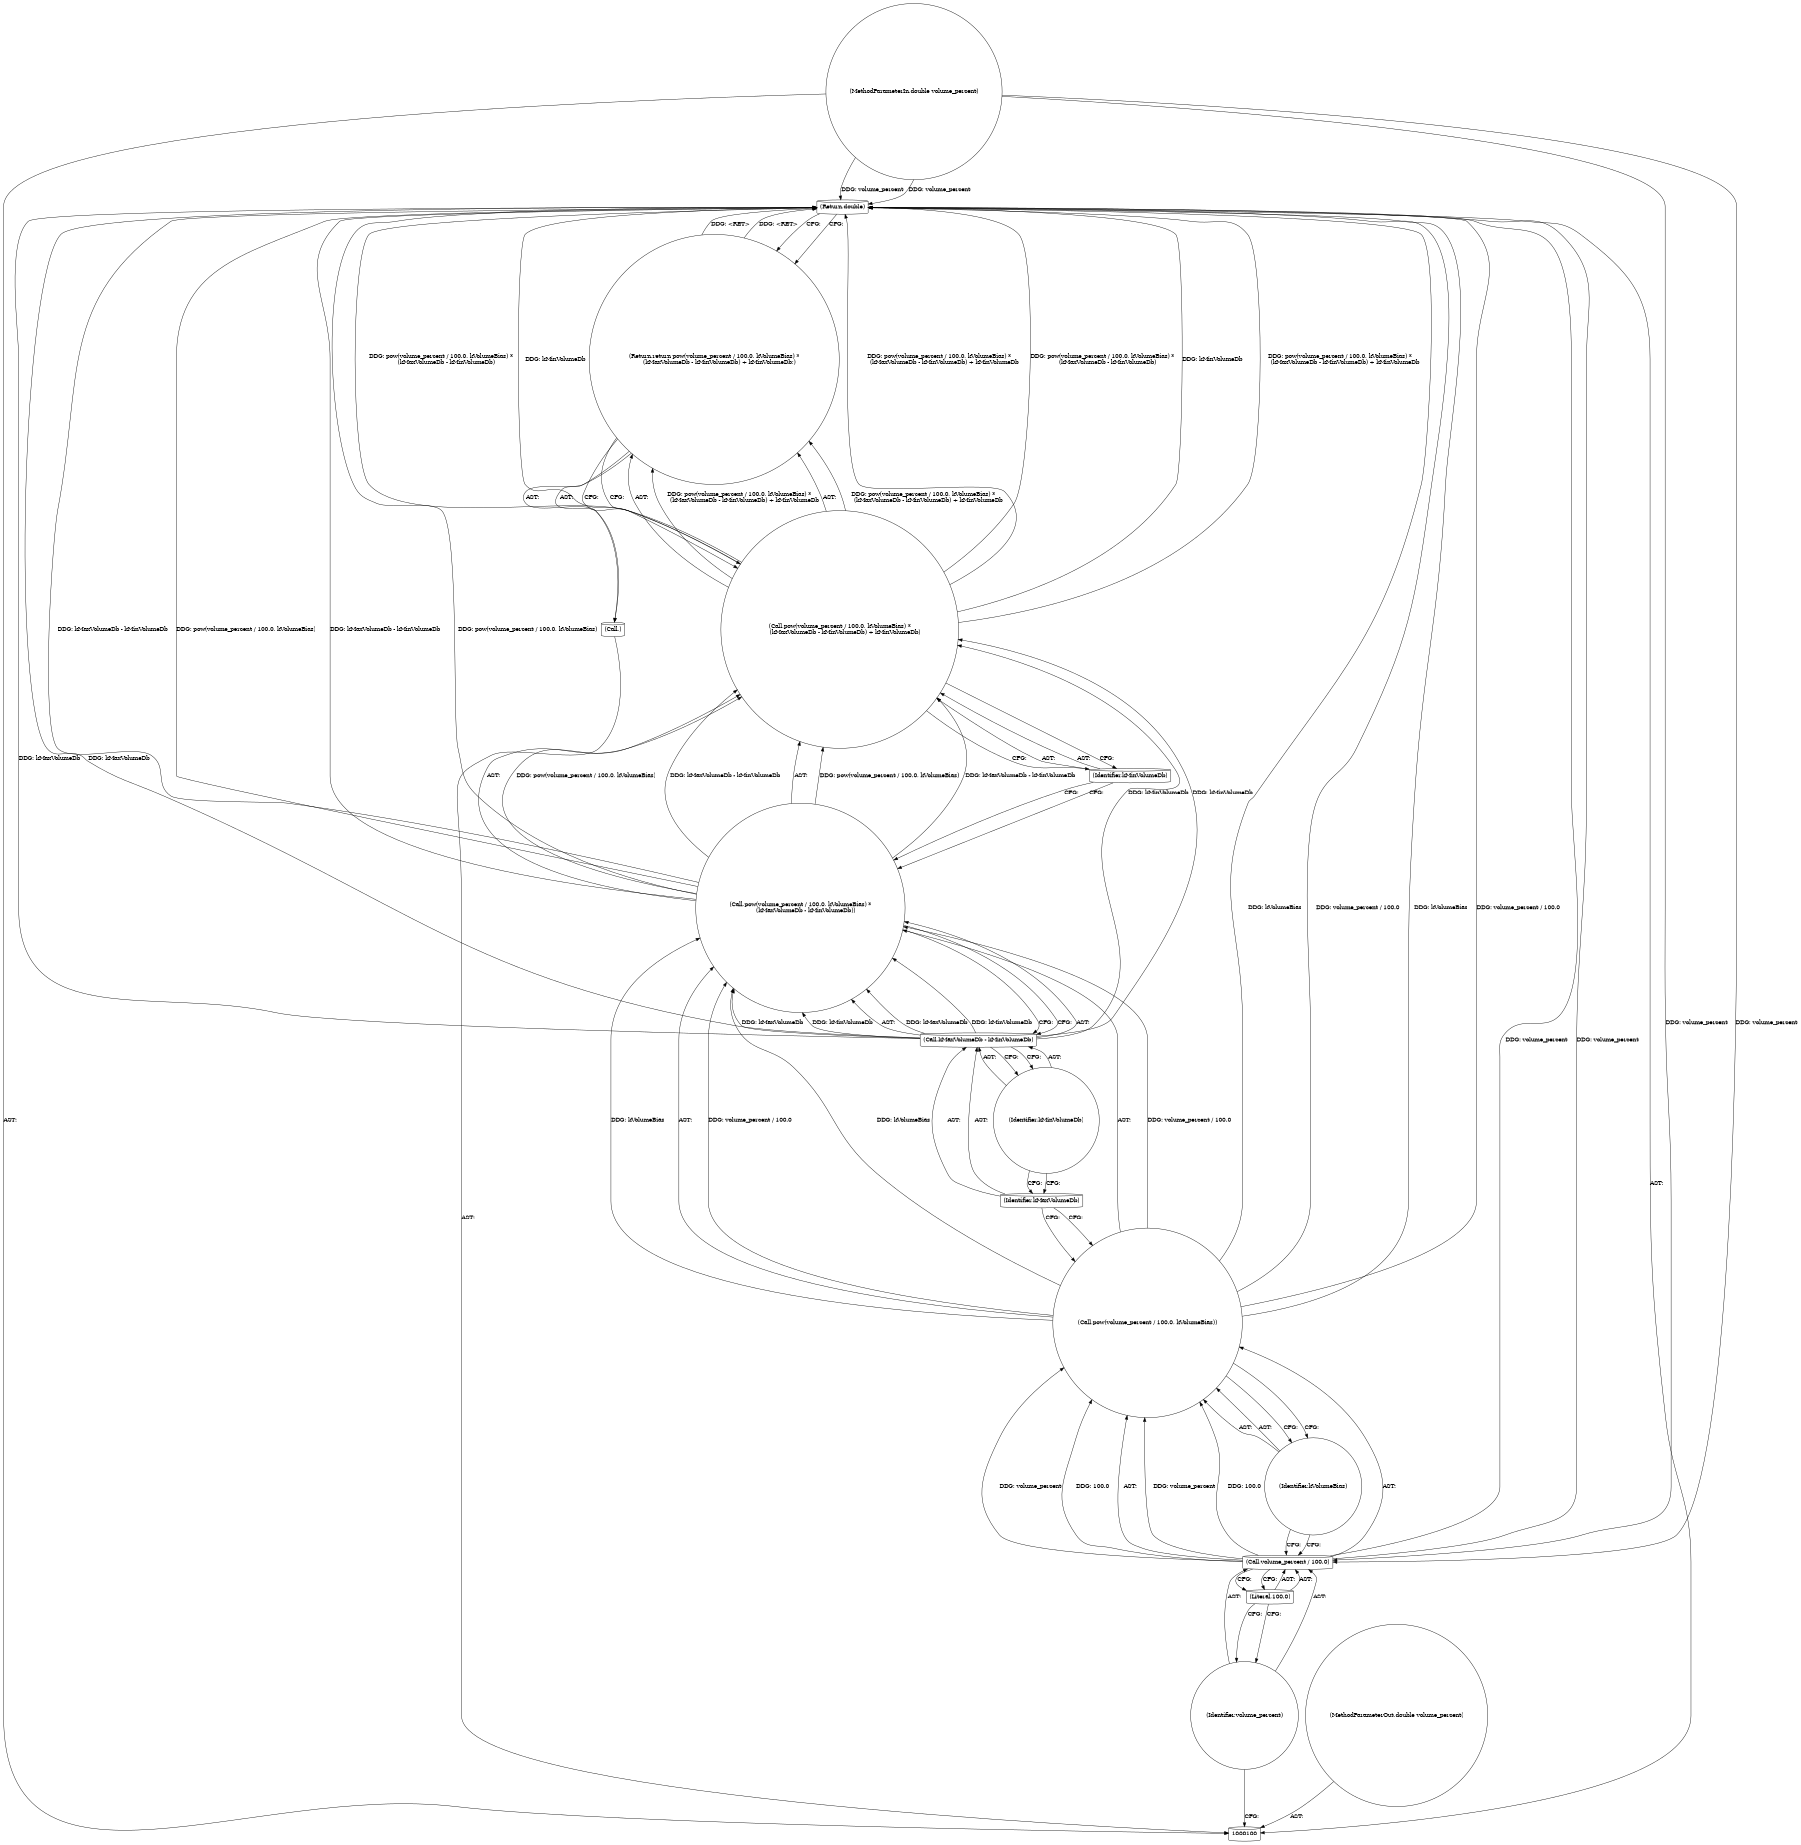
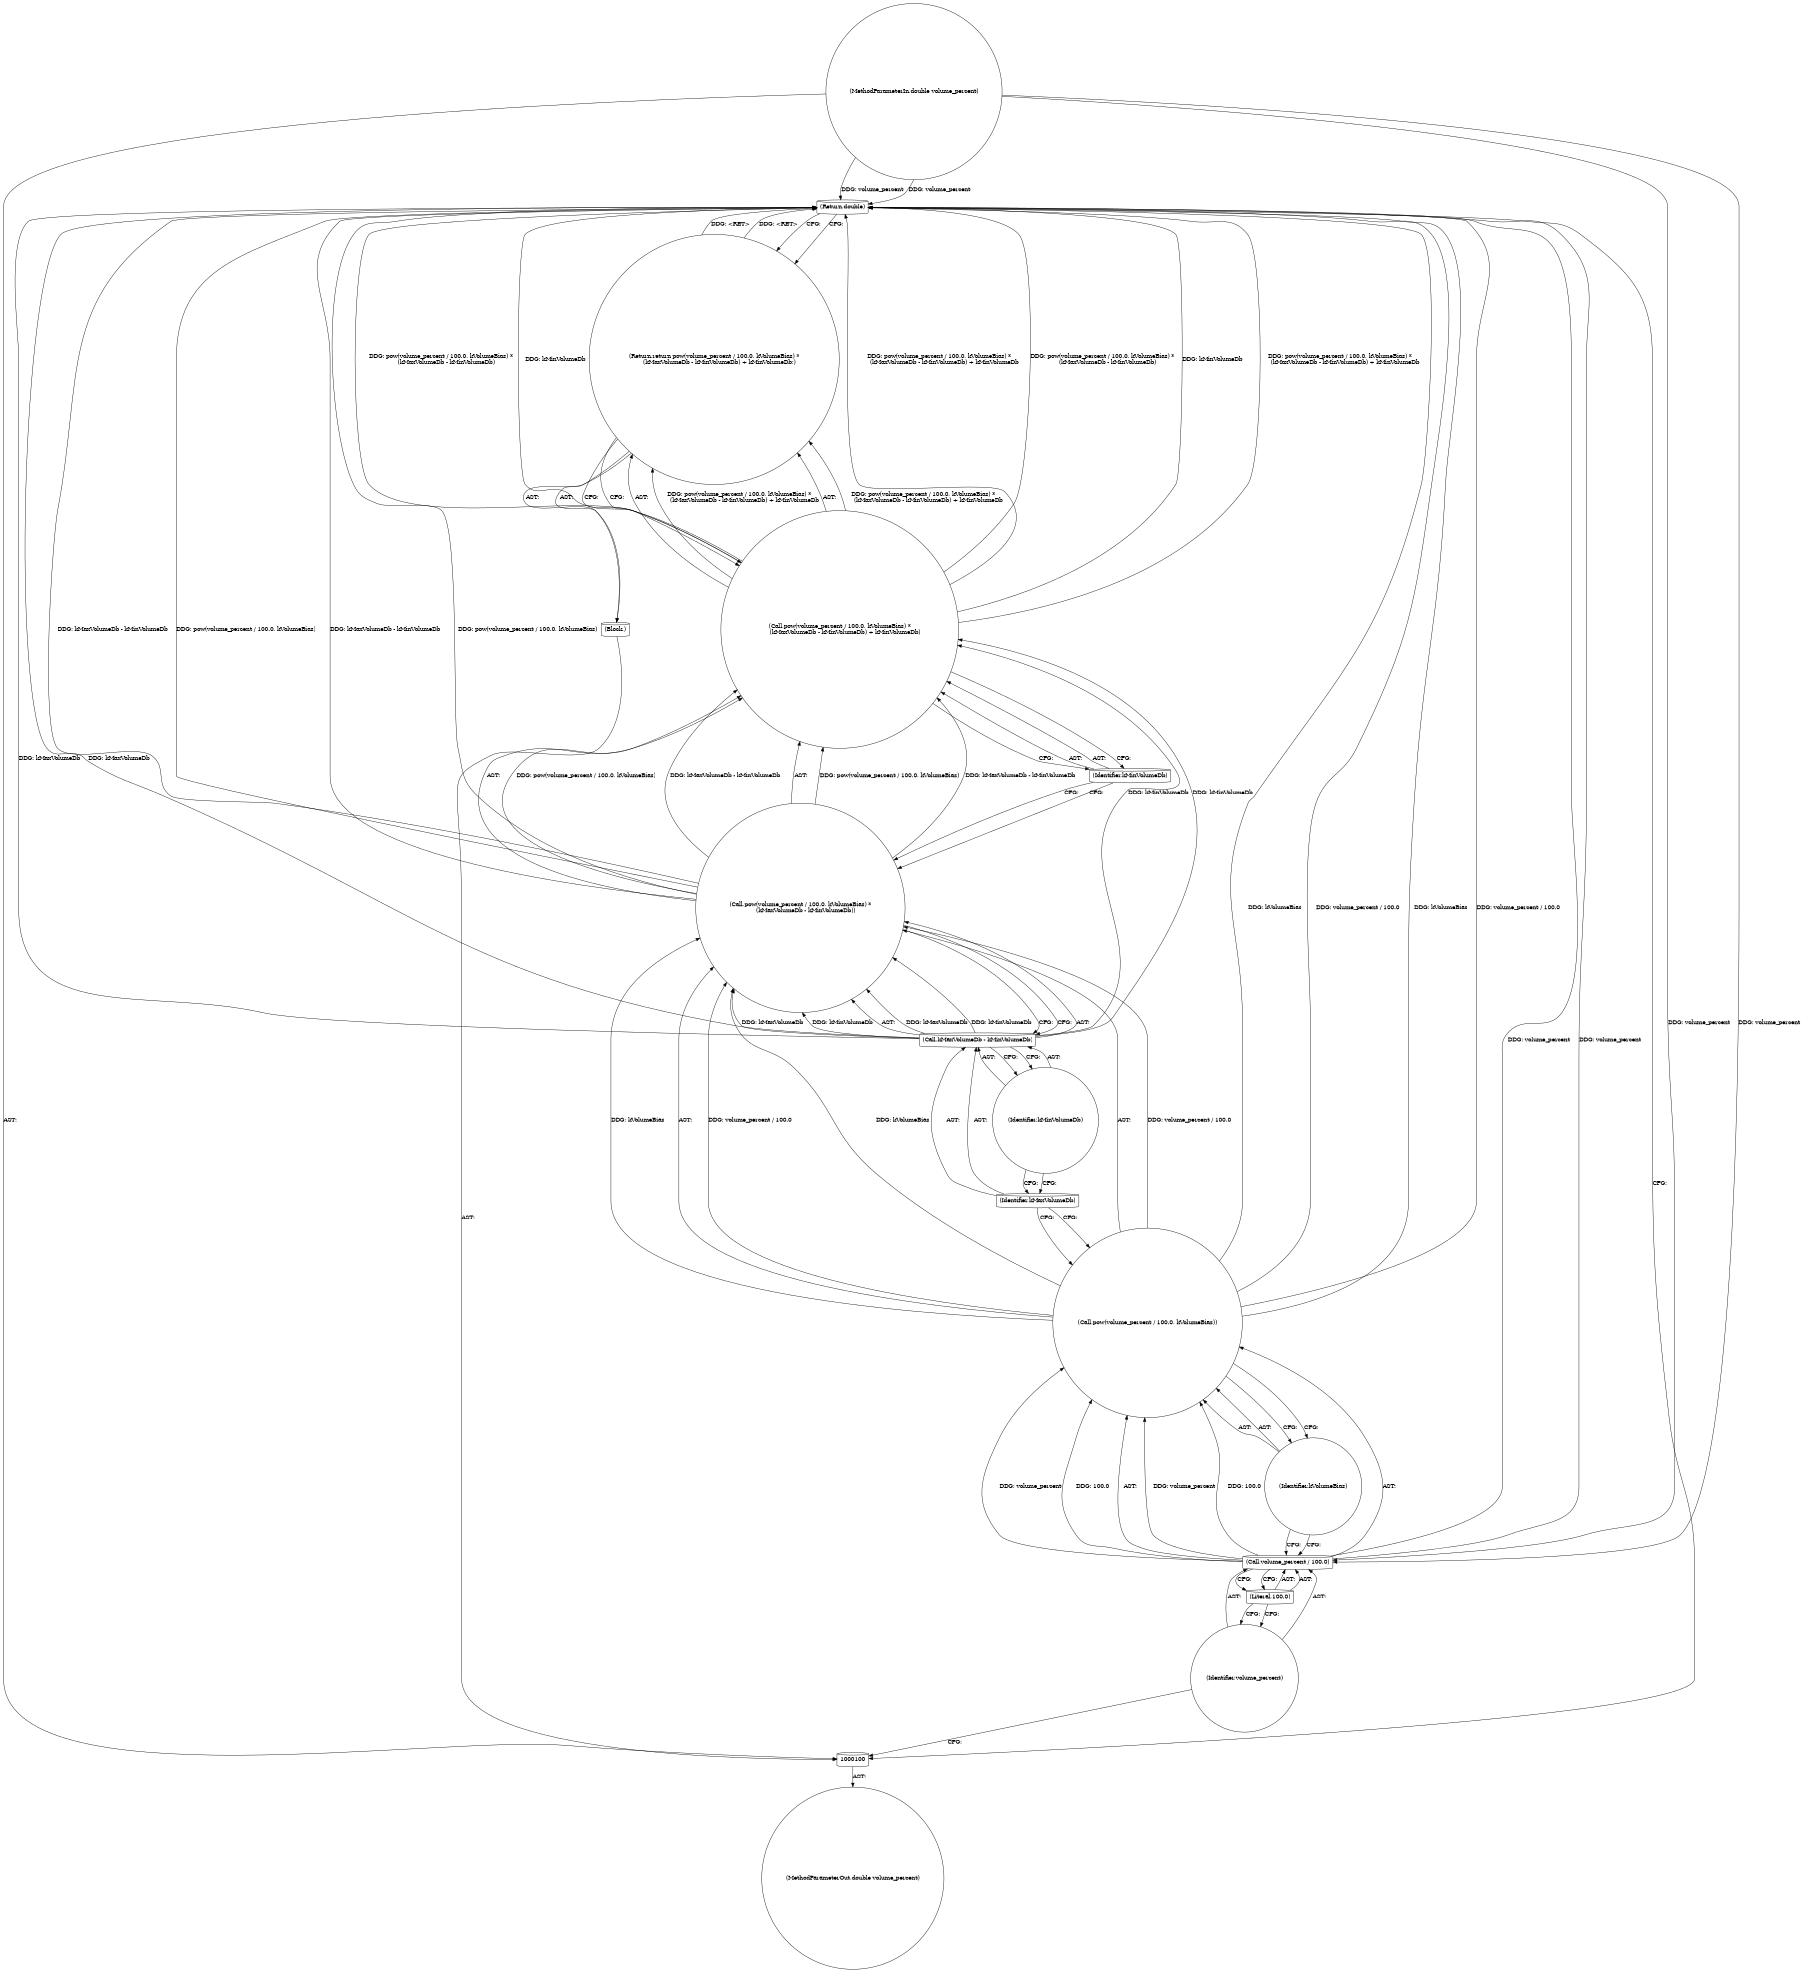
(613, 629) -> (615, 629)
(1658, 1183) -> (1661, 1183)
(1301, 1807) -> (853, 1775)
